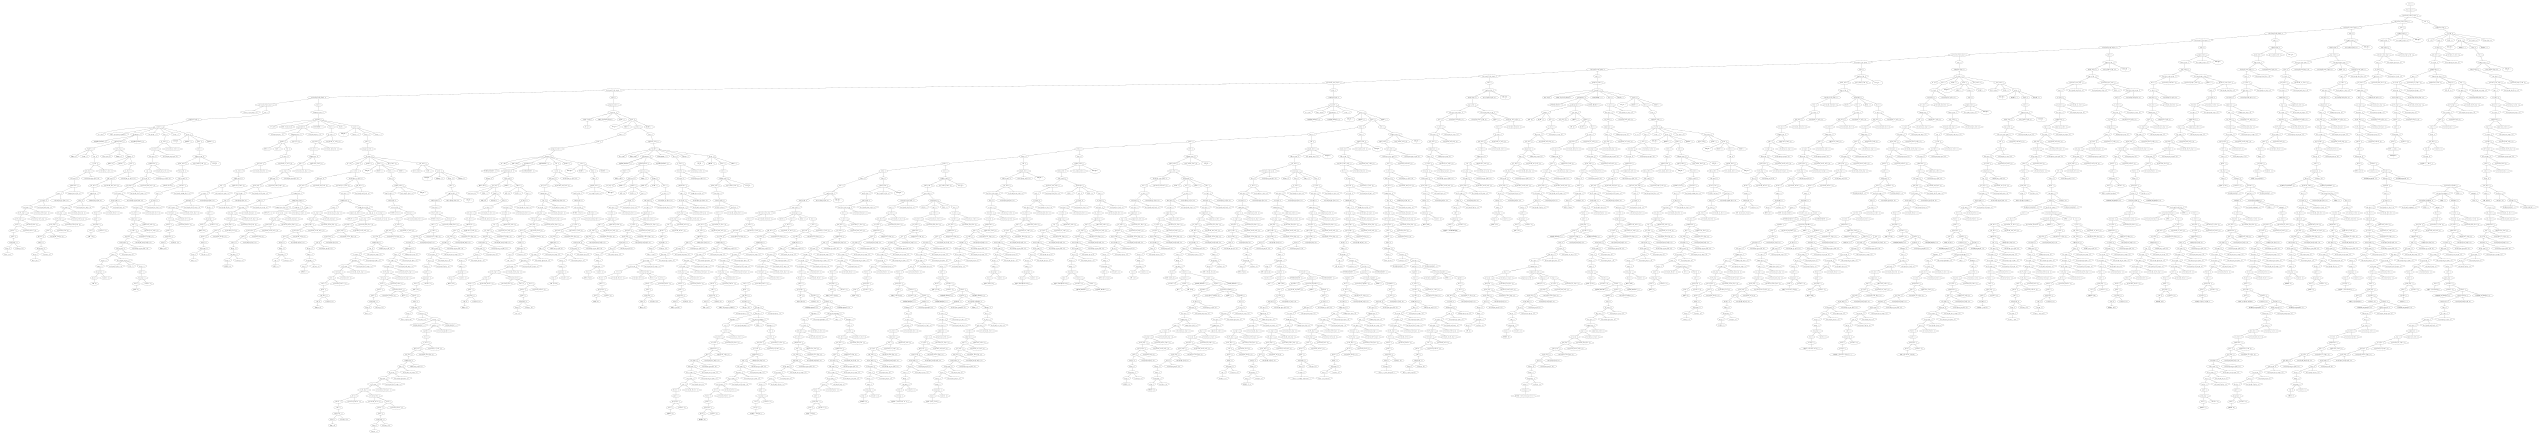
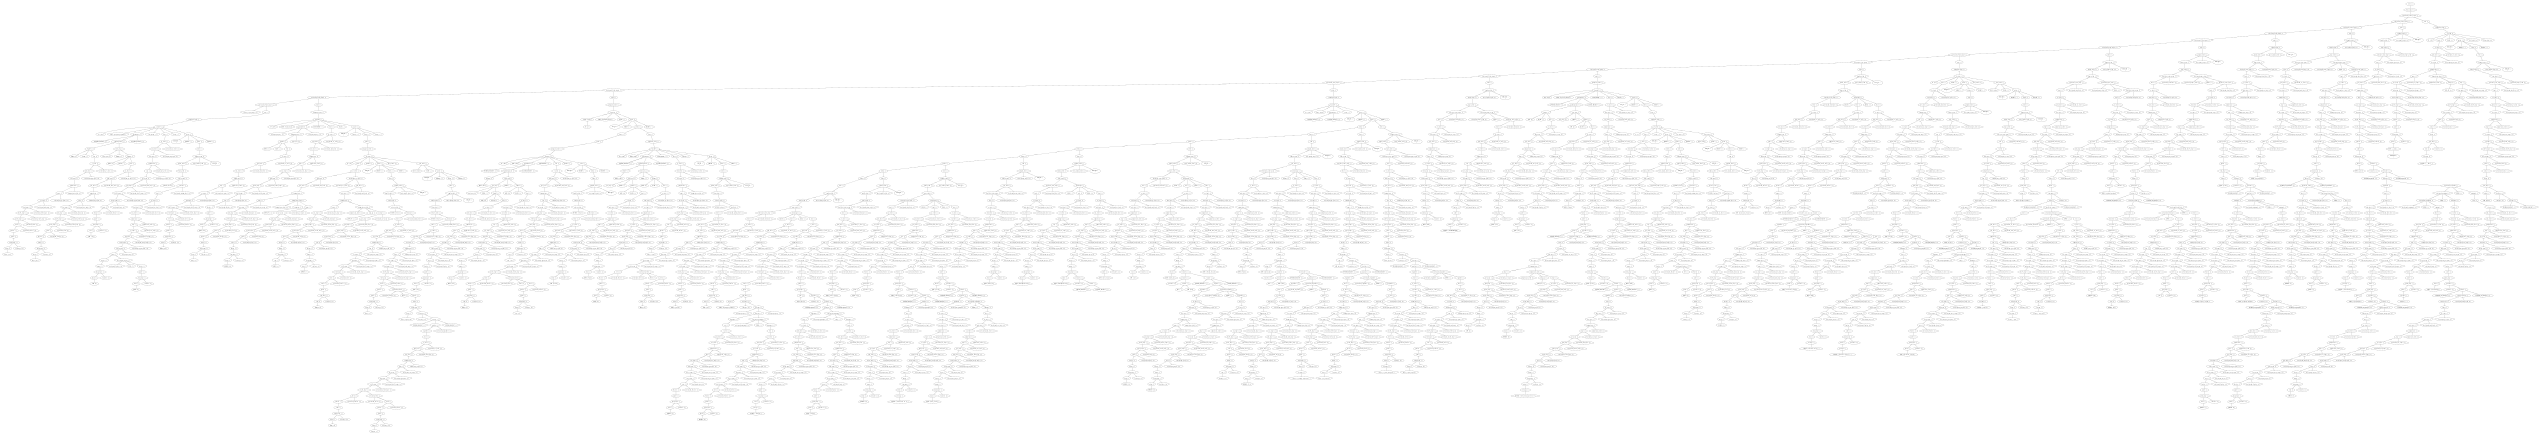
(2160, 301) -> none
